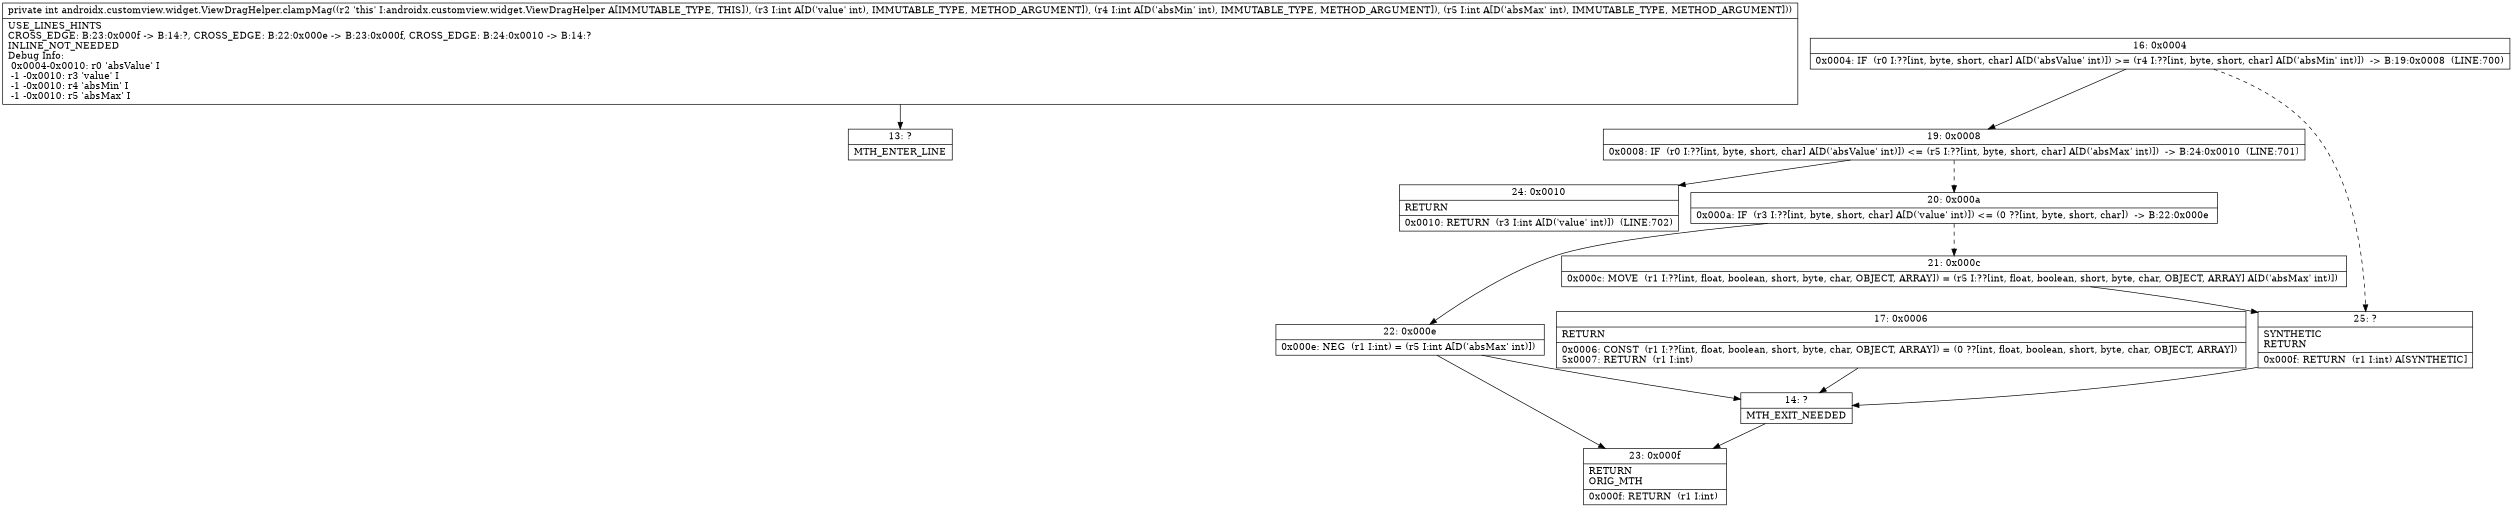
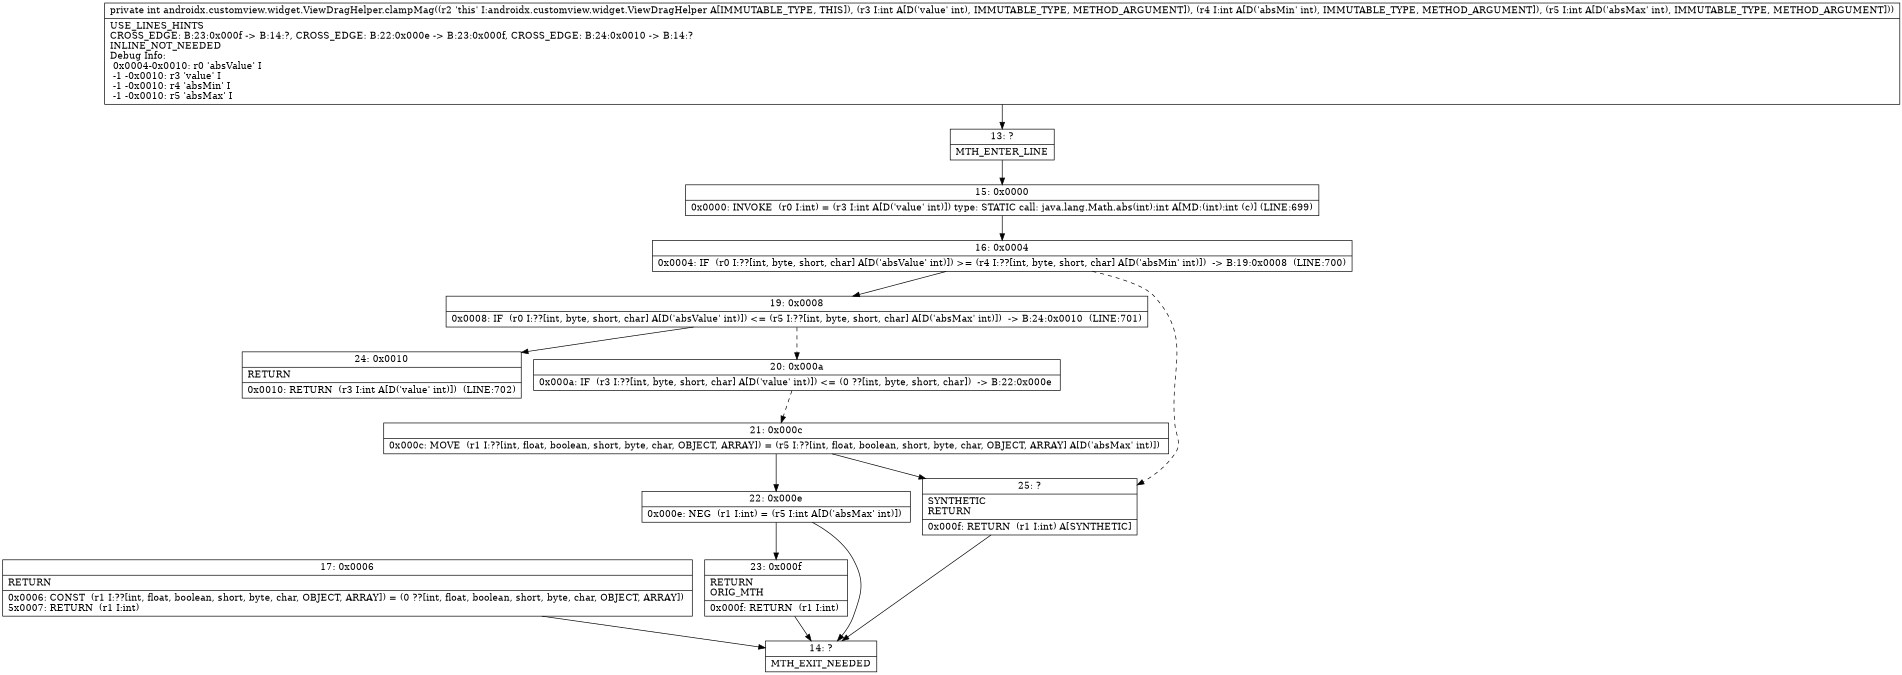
none -> (1002, 200)
(1593, 246) -> (776, 469)
(1742, 435) -> (801, 626)
